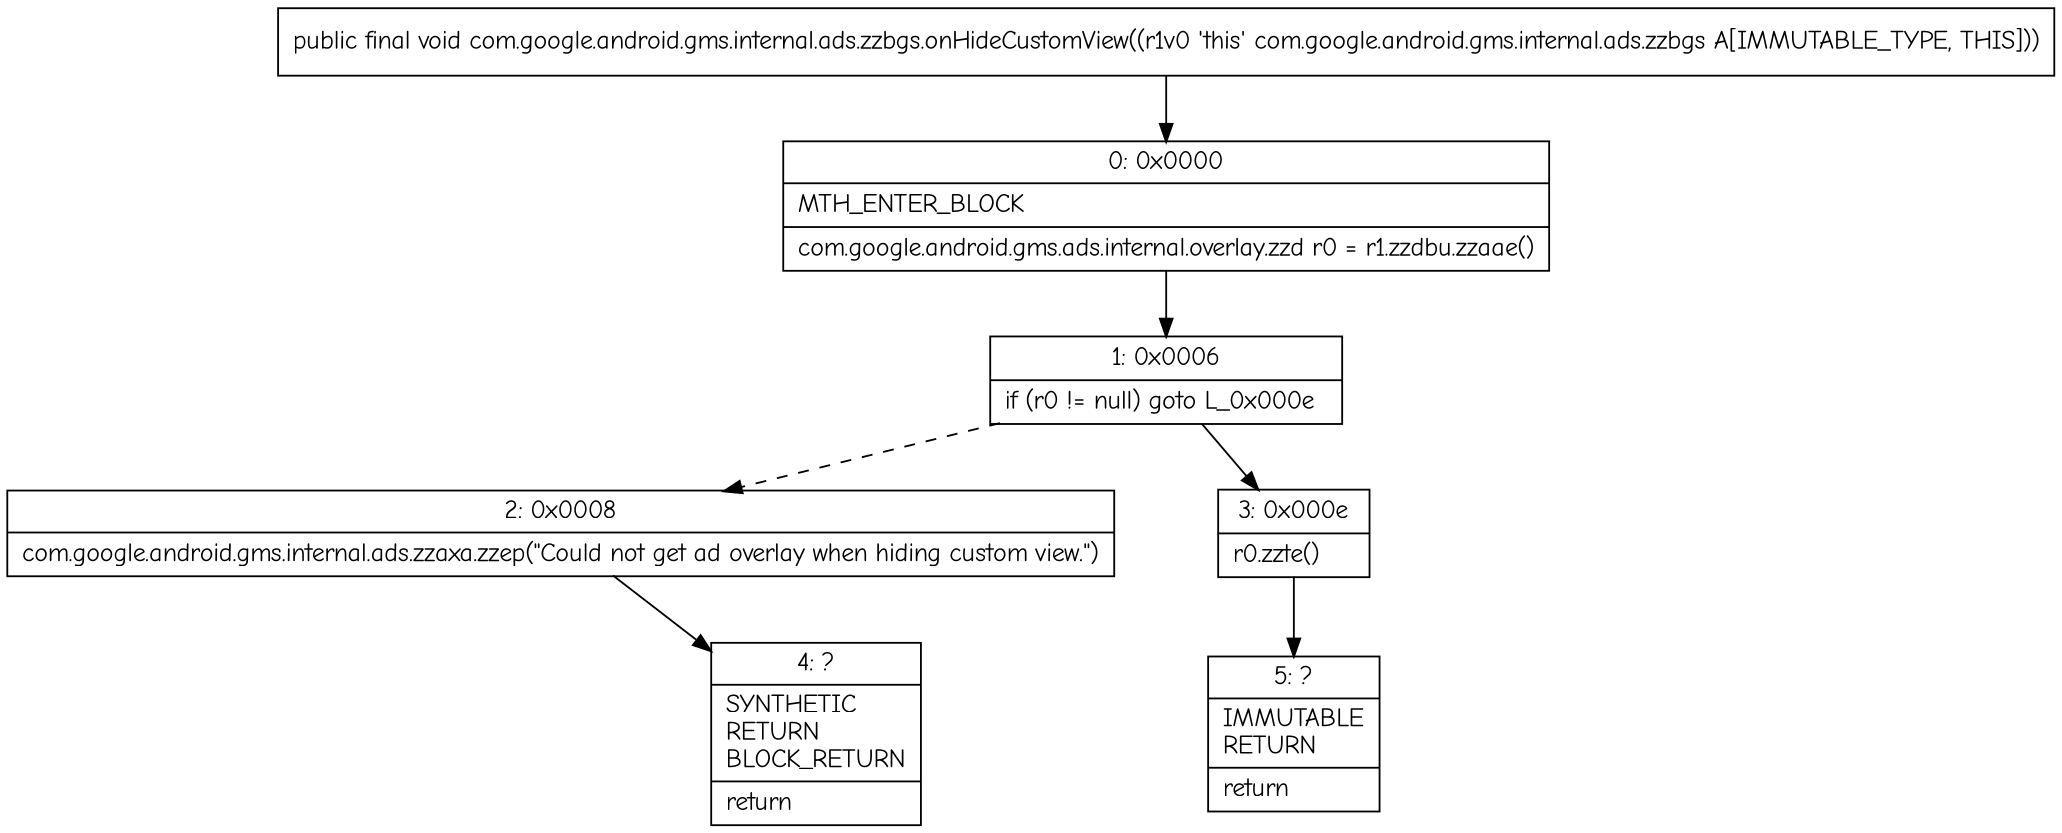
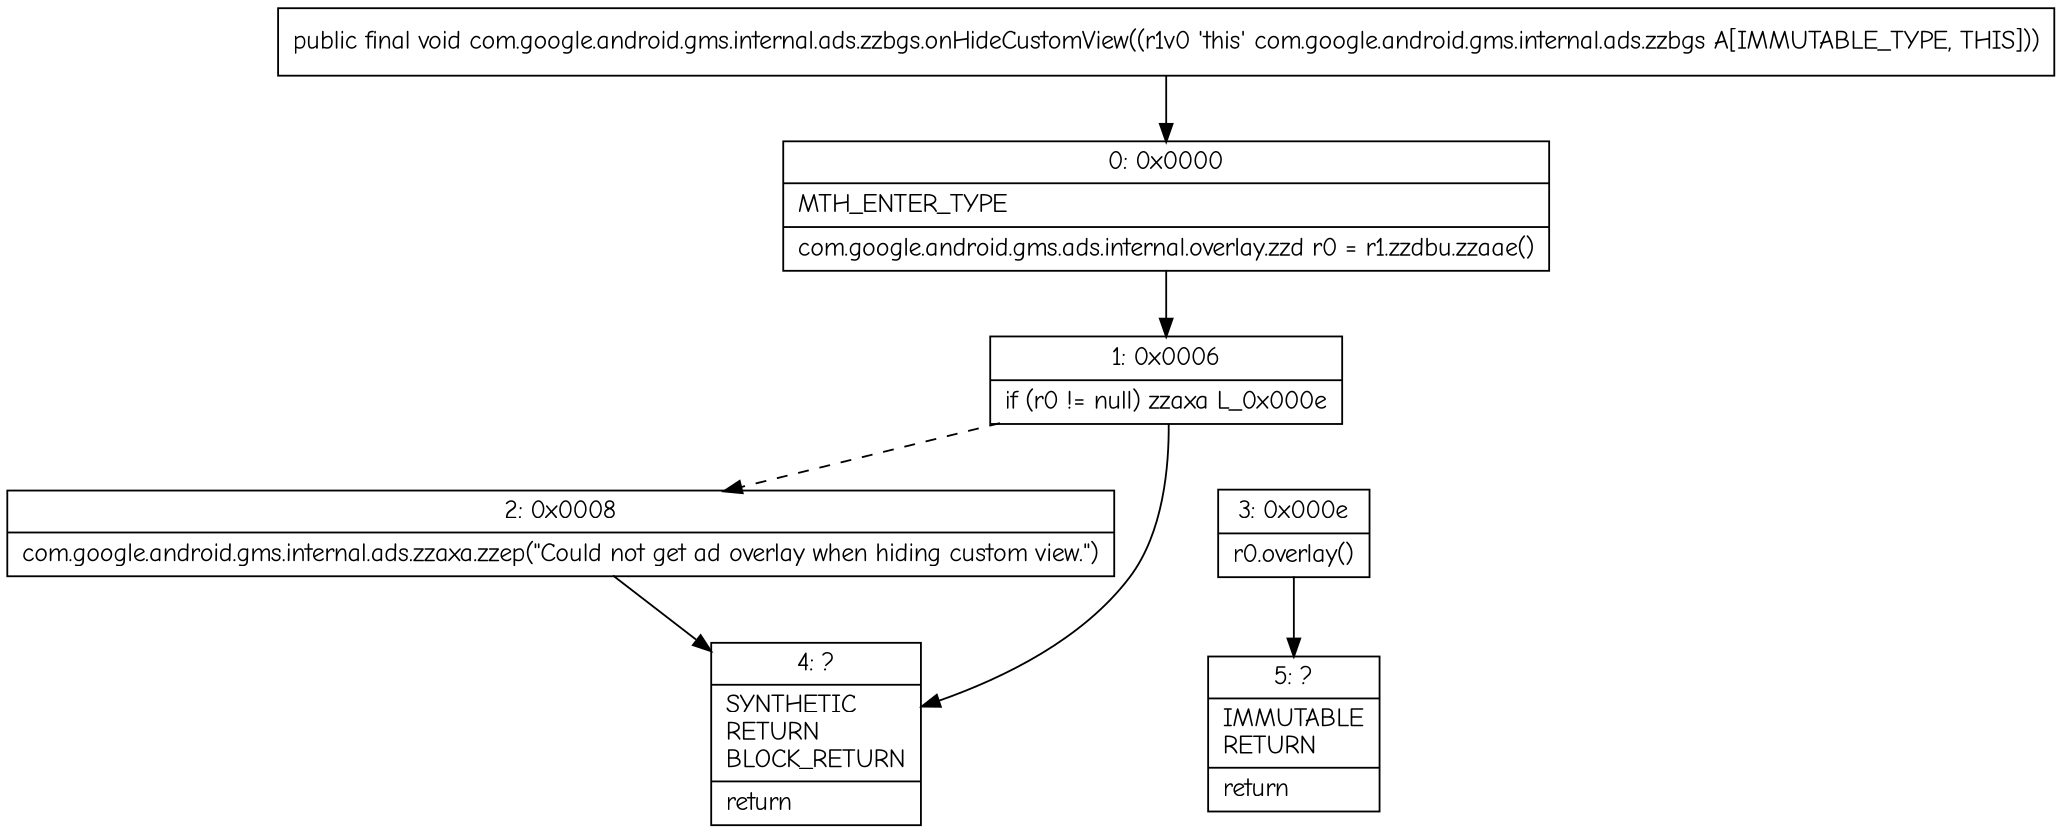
(911, 204) -> (903, 204)
(1160, 401) -> (1166, 401)
(1224, 450) -> (1107, 603)
(1277, 554) -> (1294, 554)
